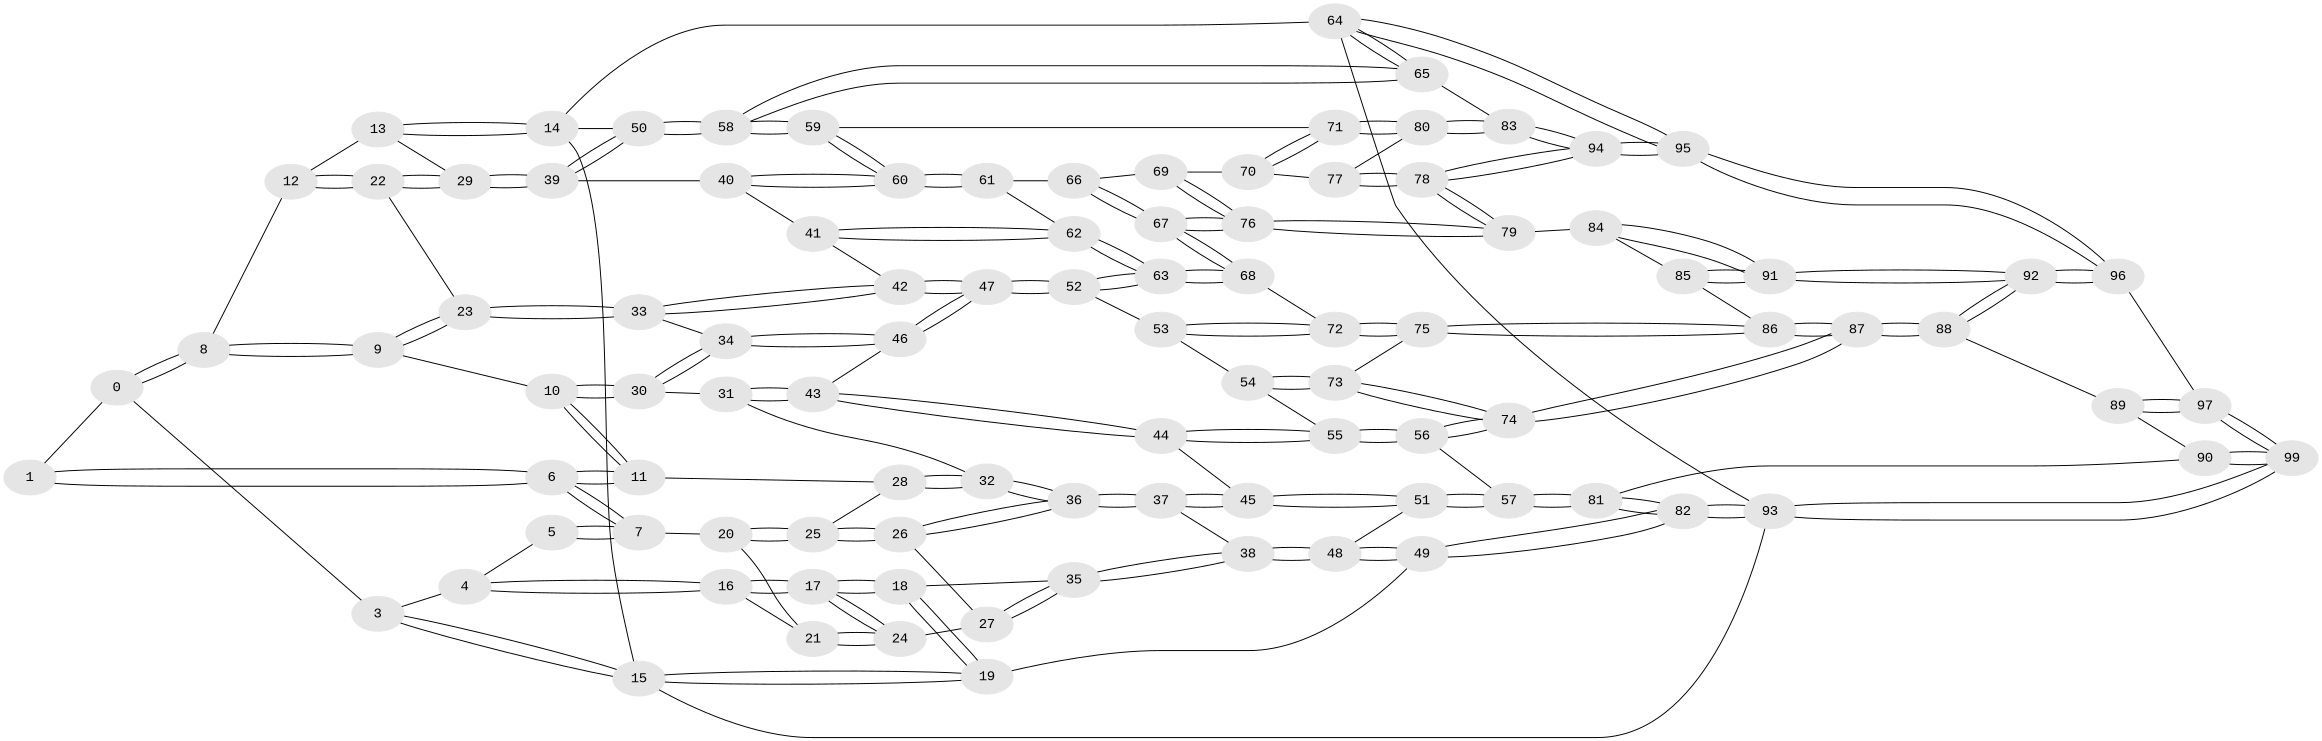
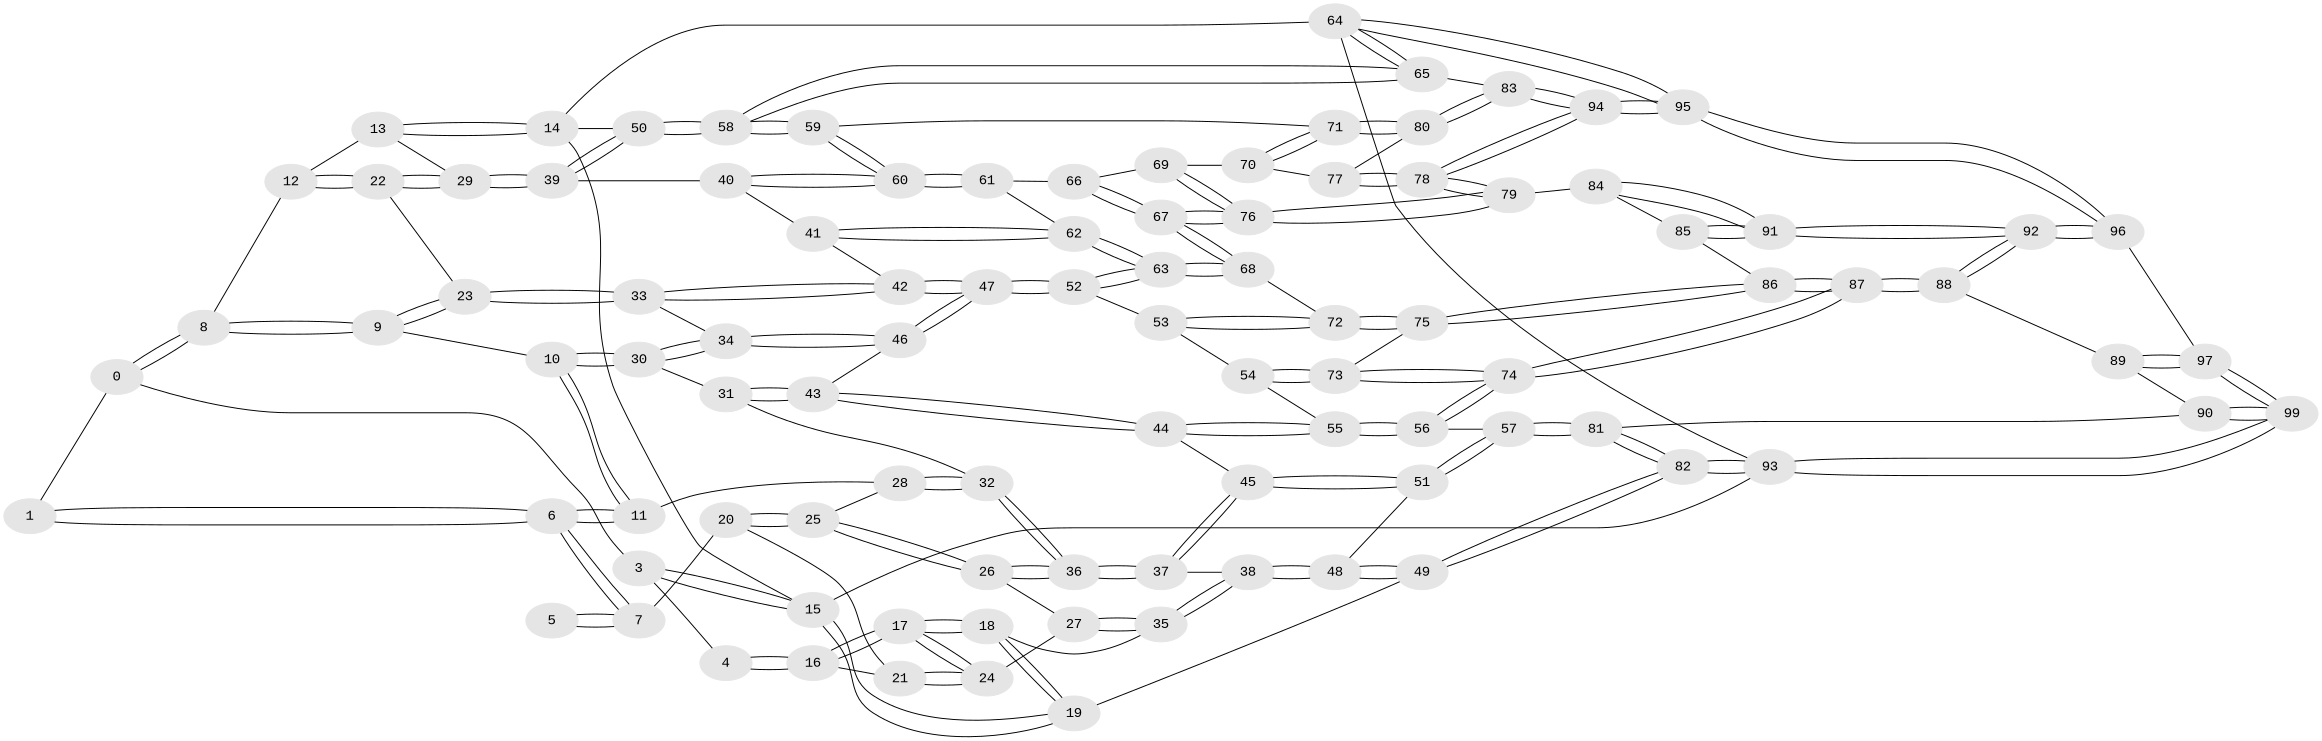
(508, 560) -> none
